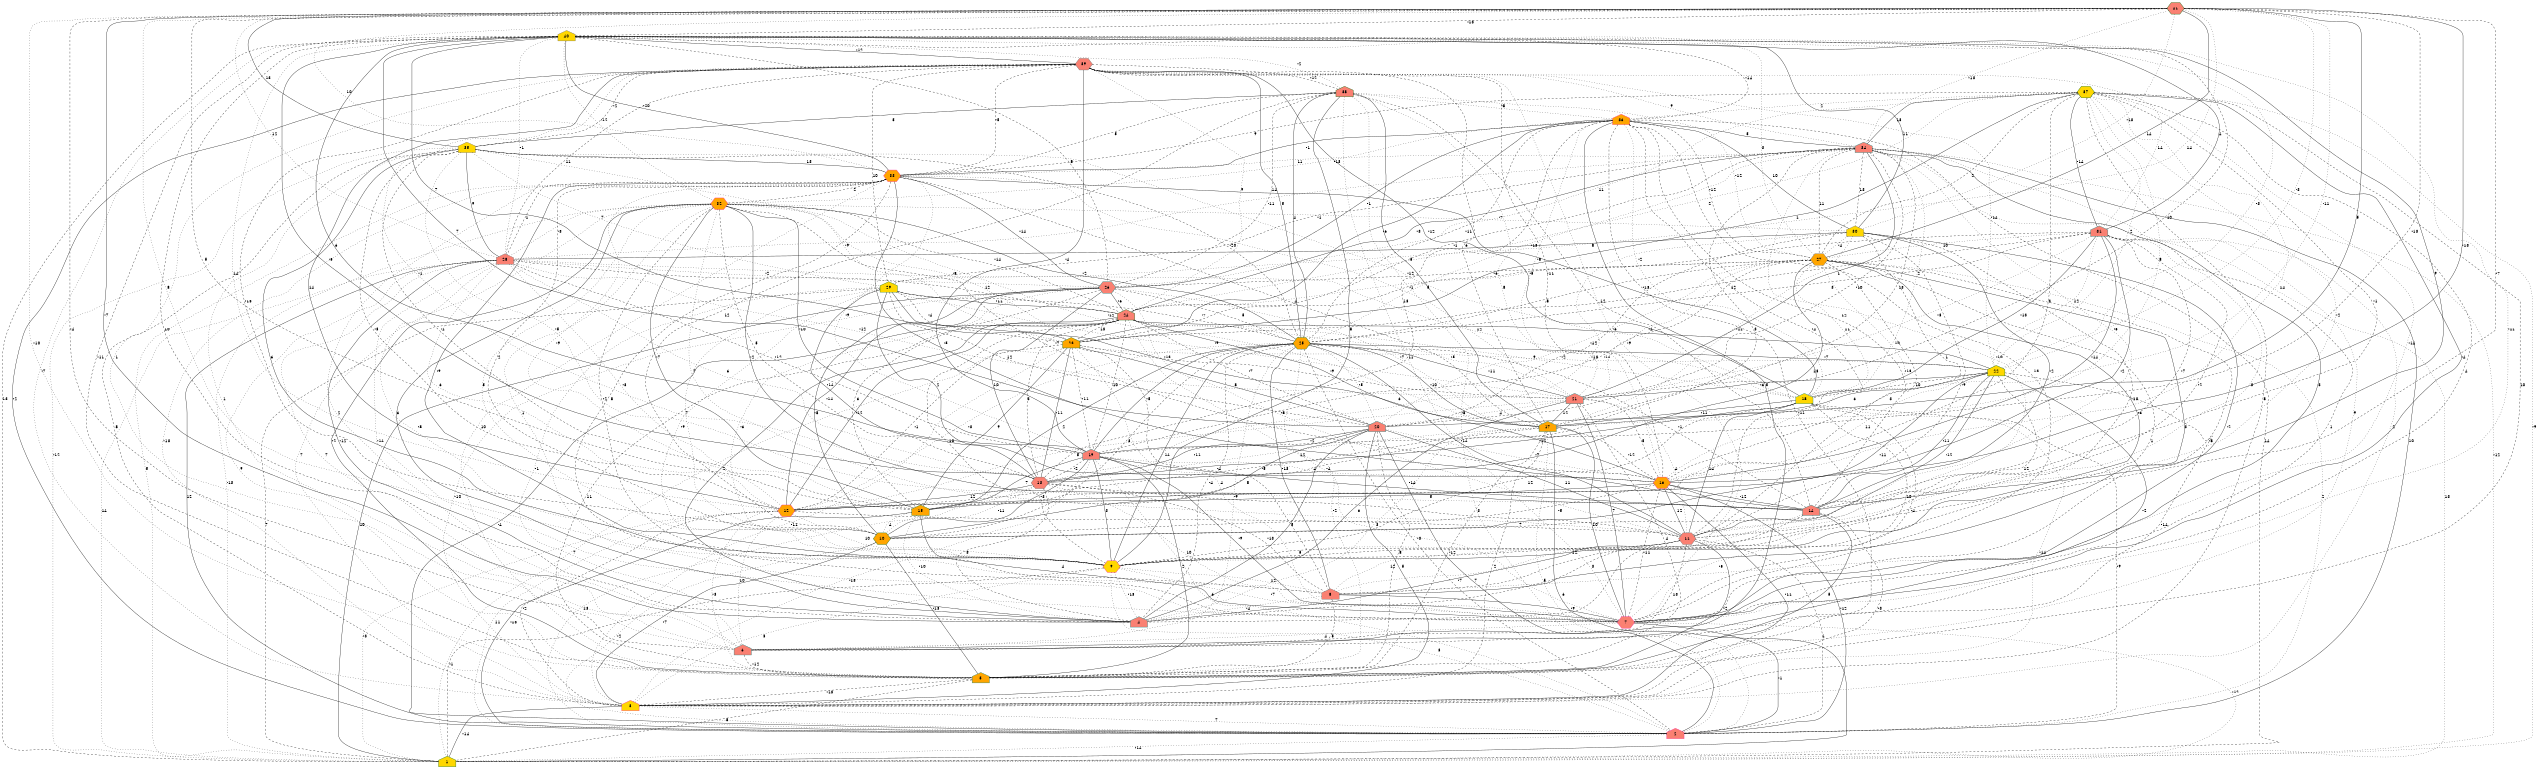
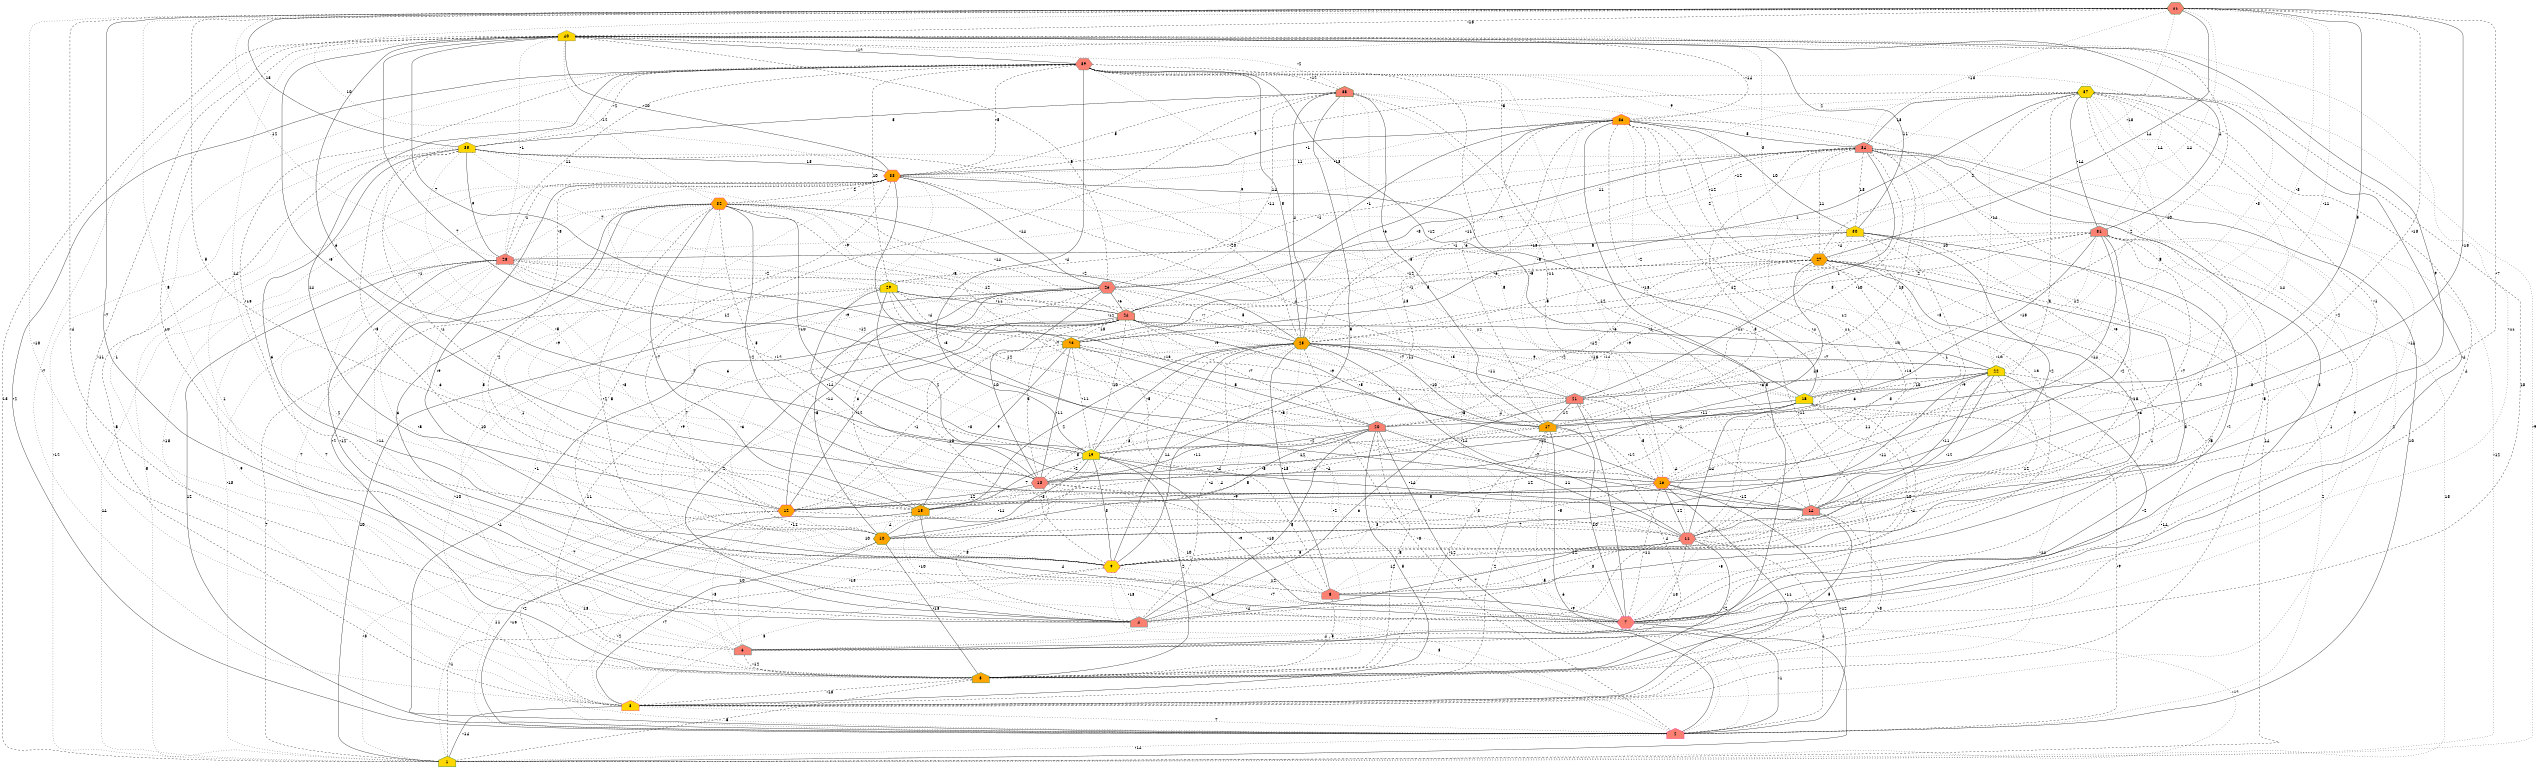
(1091, 455) -> (1091, 455)
